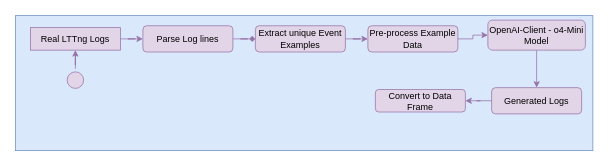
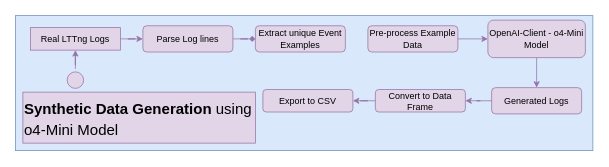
(537, 35) -> (537, 39)
(357, 39) -> none
none -> (308, 101)
none -> (361, 101)
none -> (139, 117)
